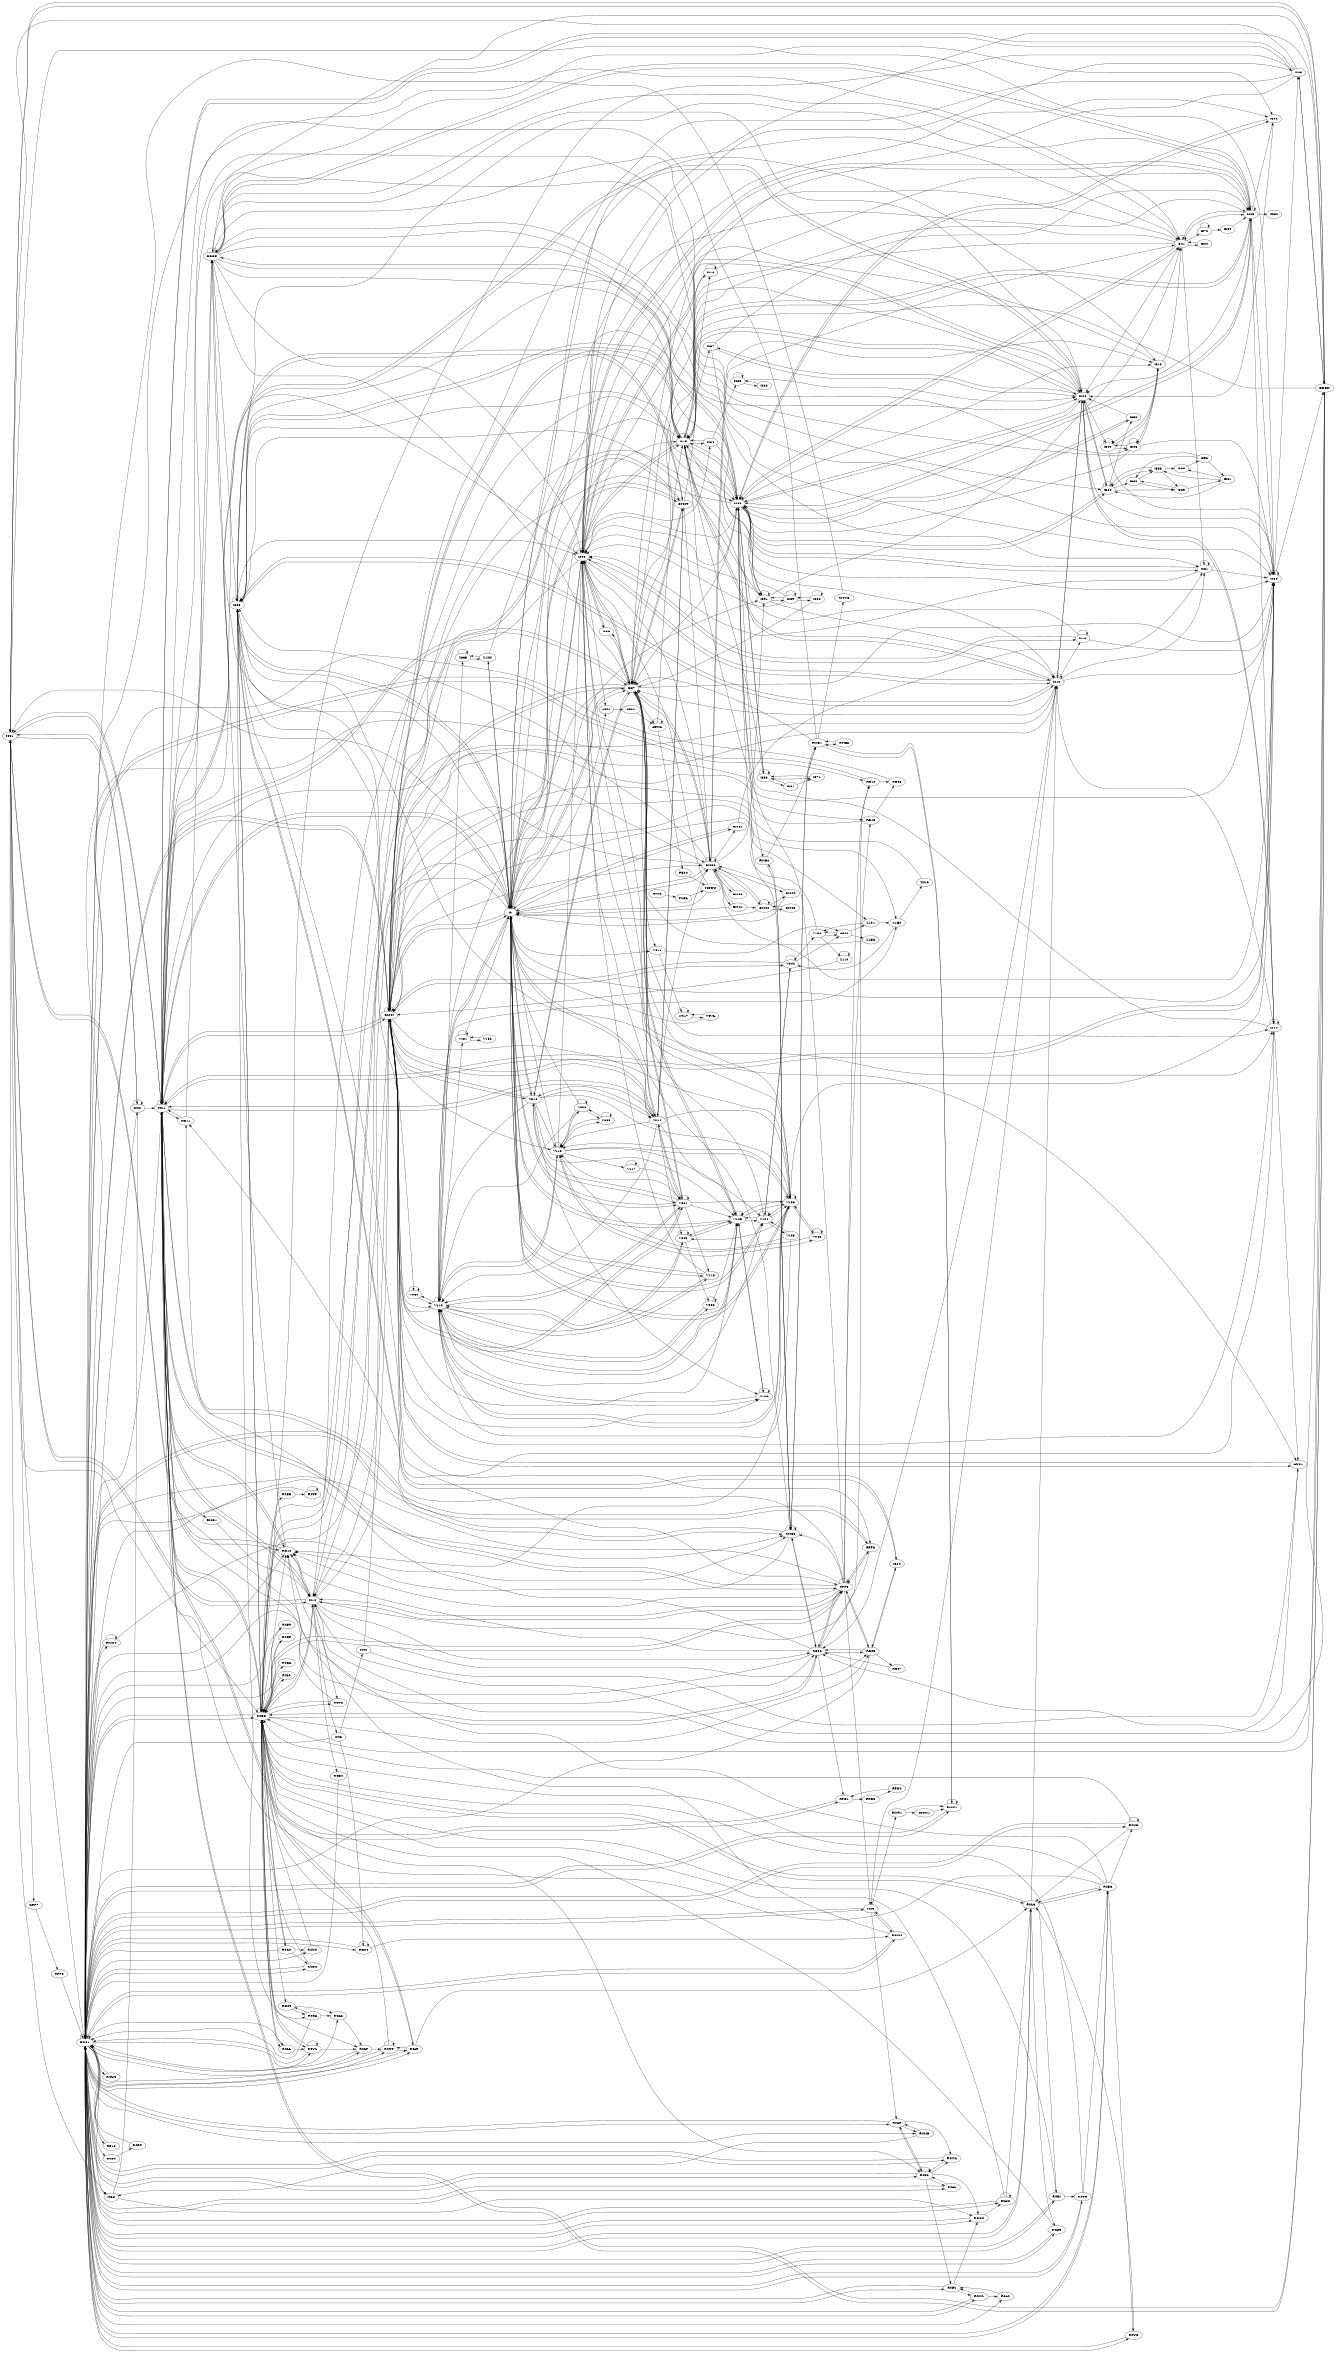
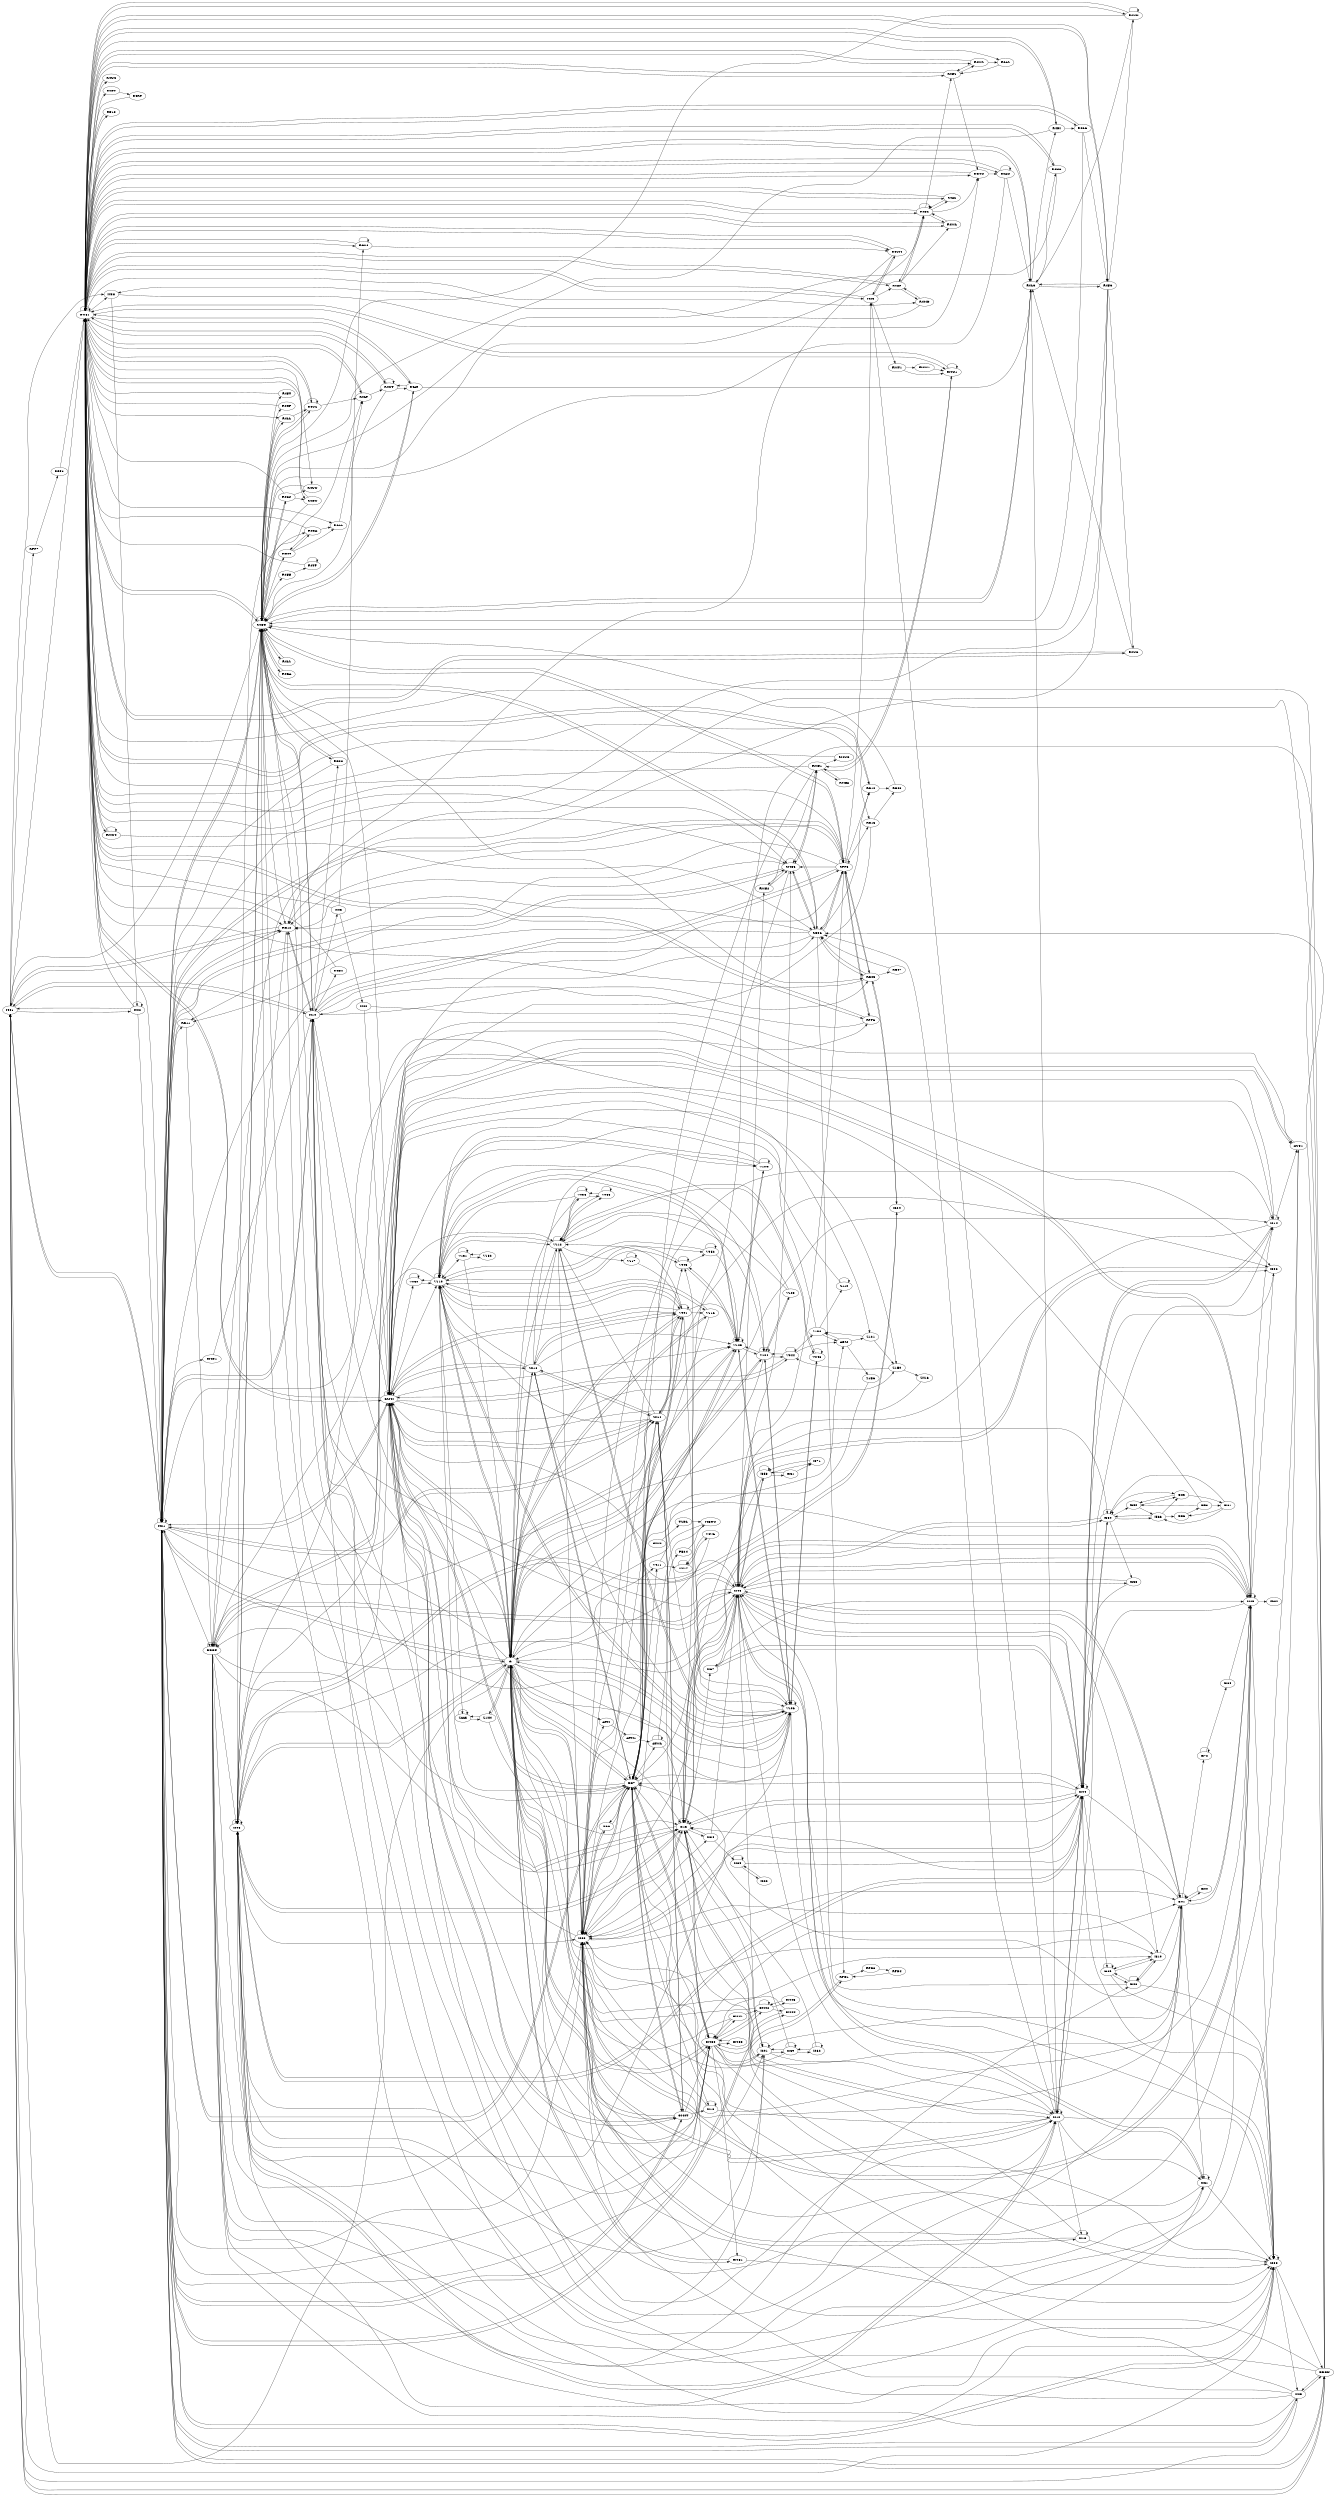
(416, 1379) -> (459, 1126)
(218, 1486) -> (247, 812)
